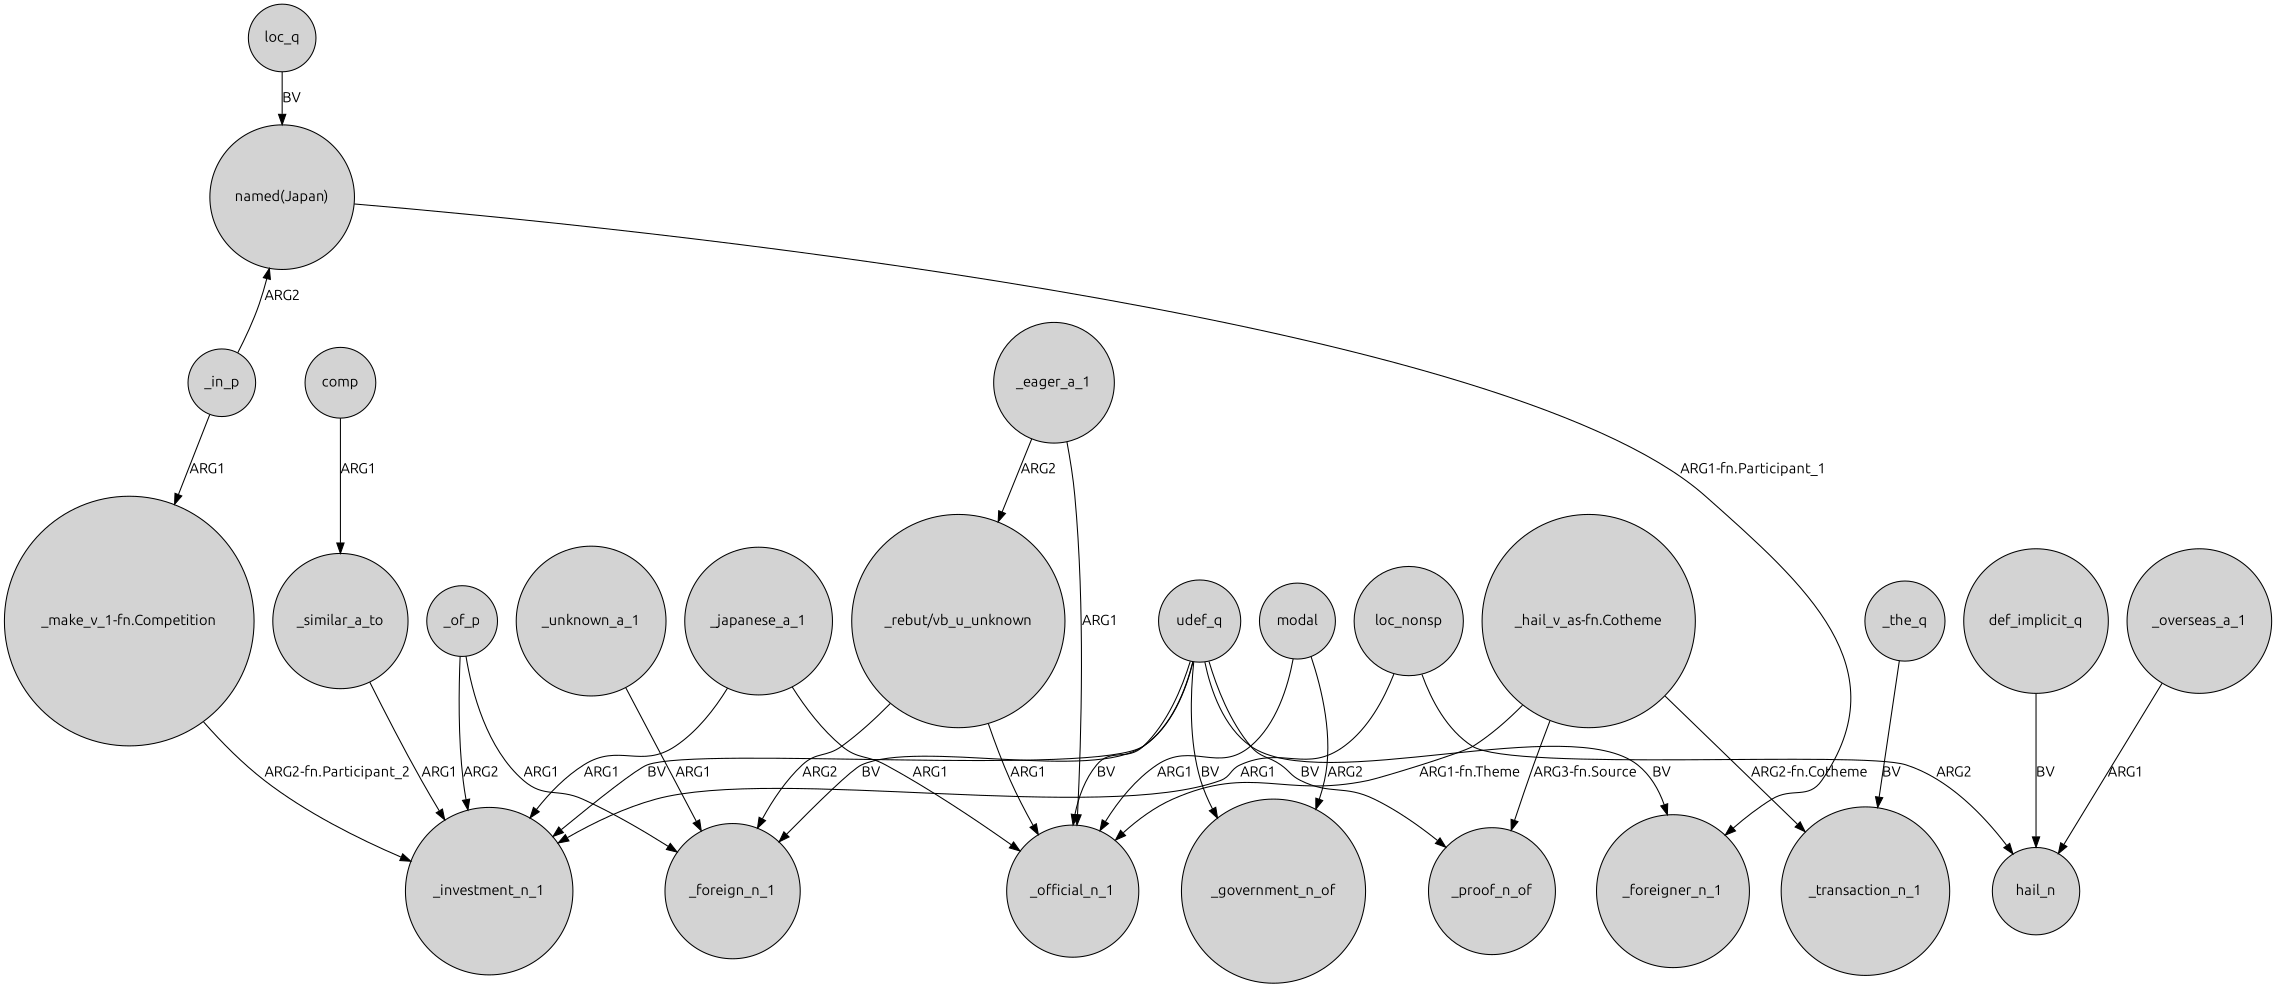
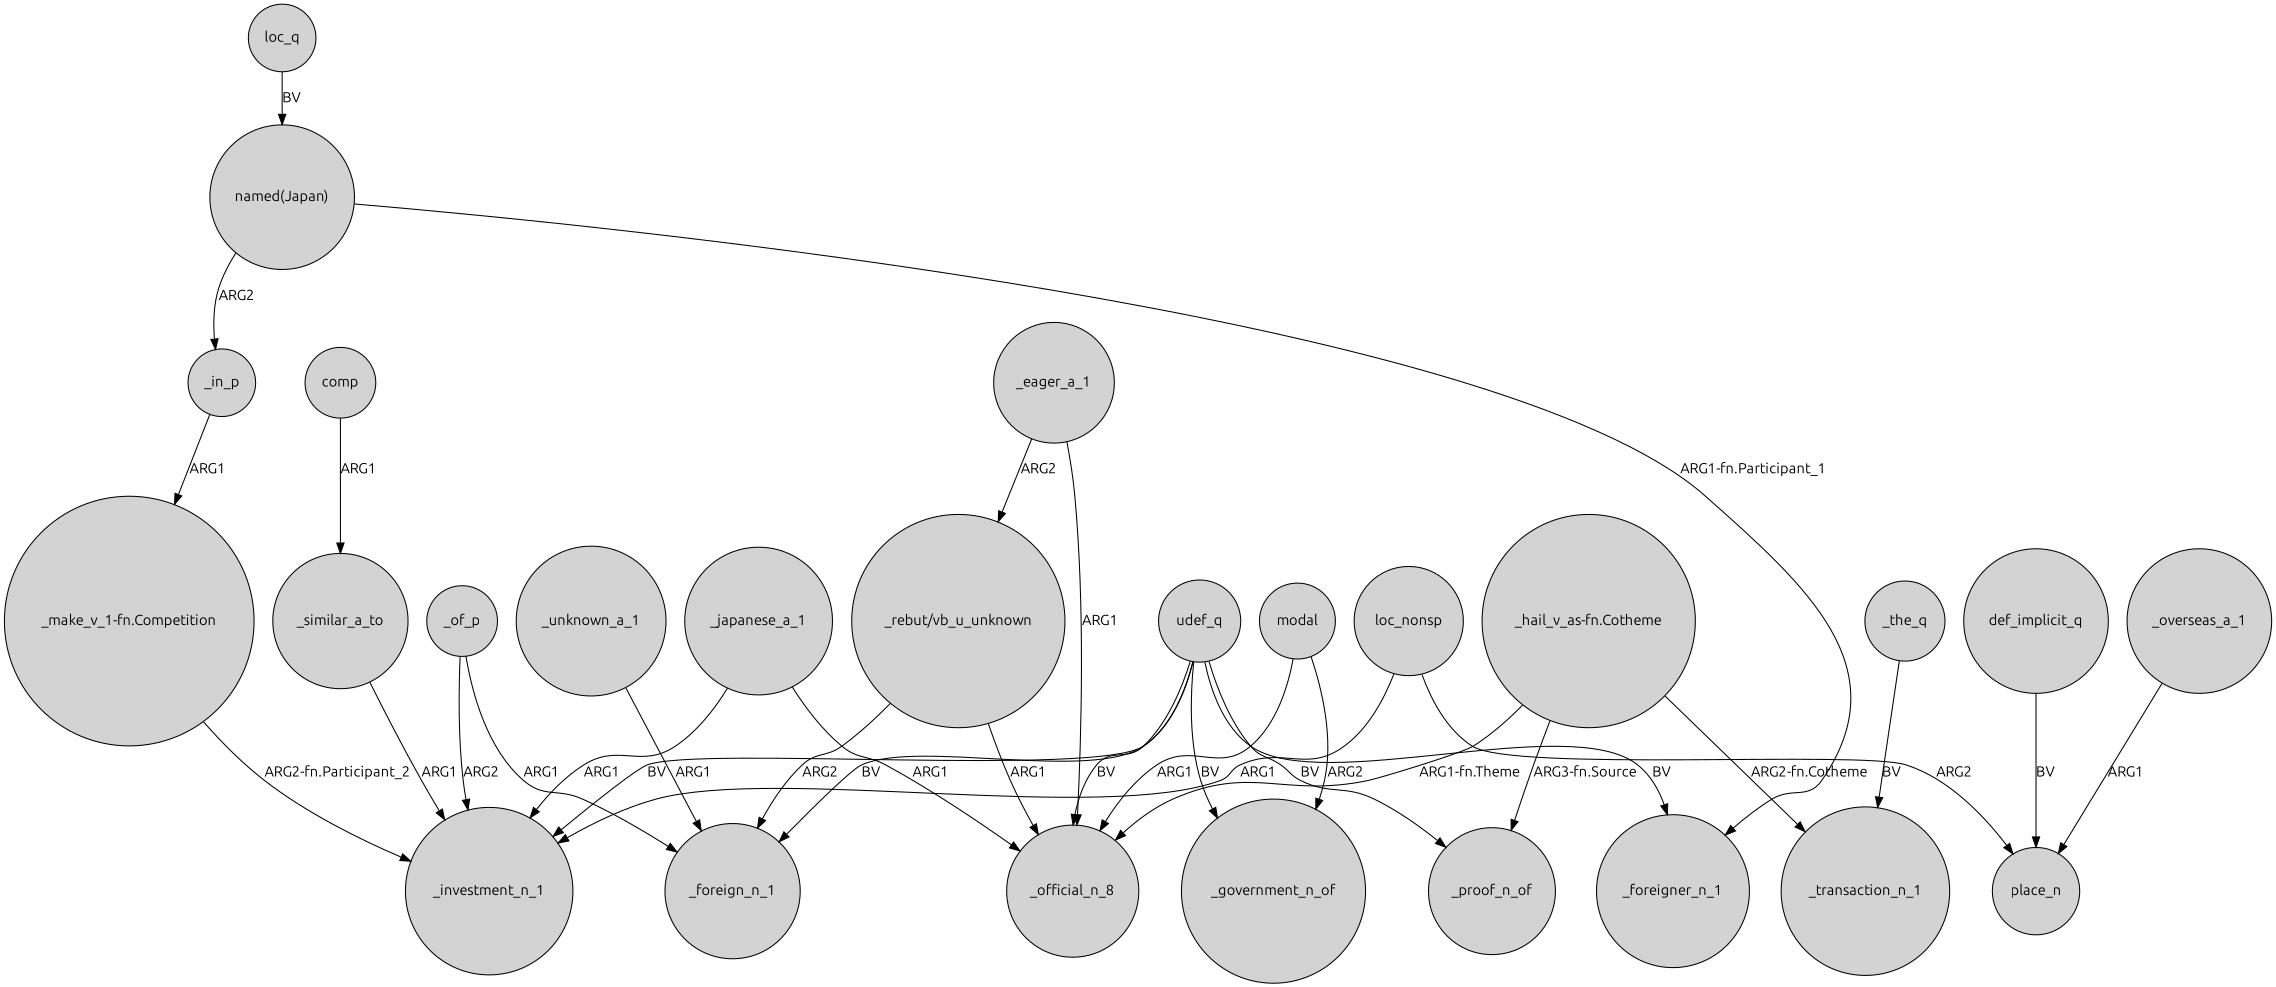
(255, 317) -> (217, 294)
(1073, 891) -> (1073, 891)
(2036, 891) -> (2036, 891)
